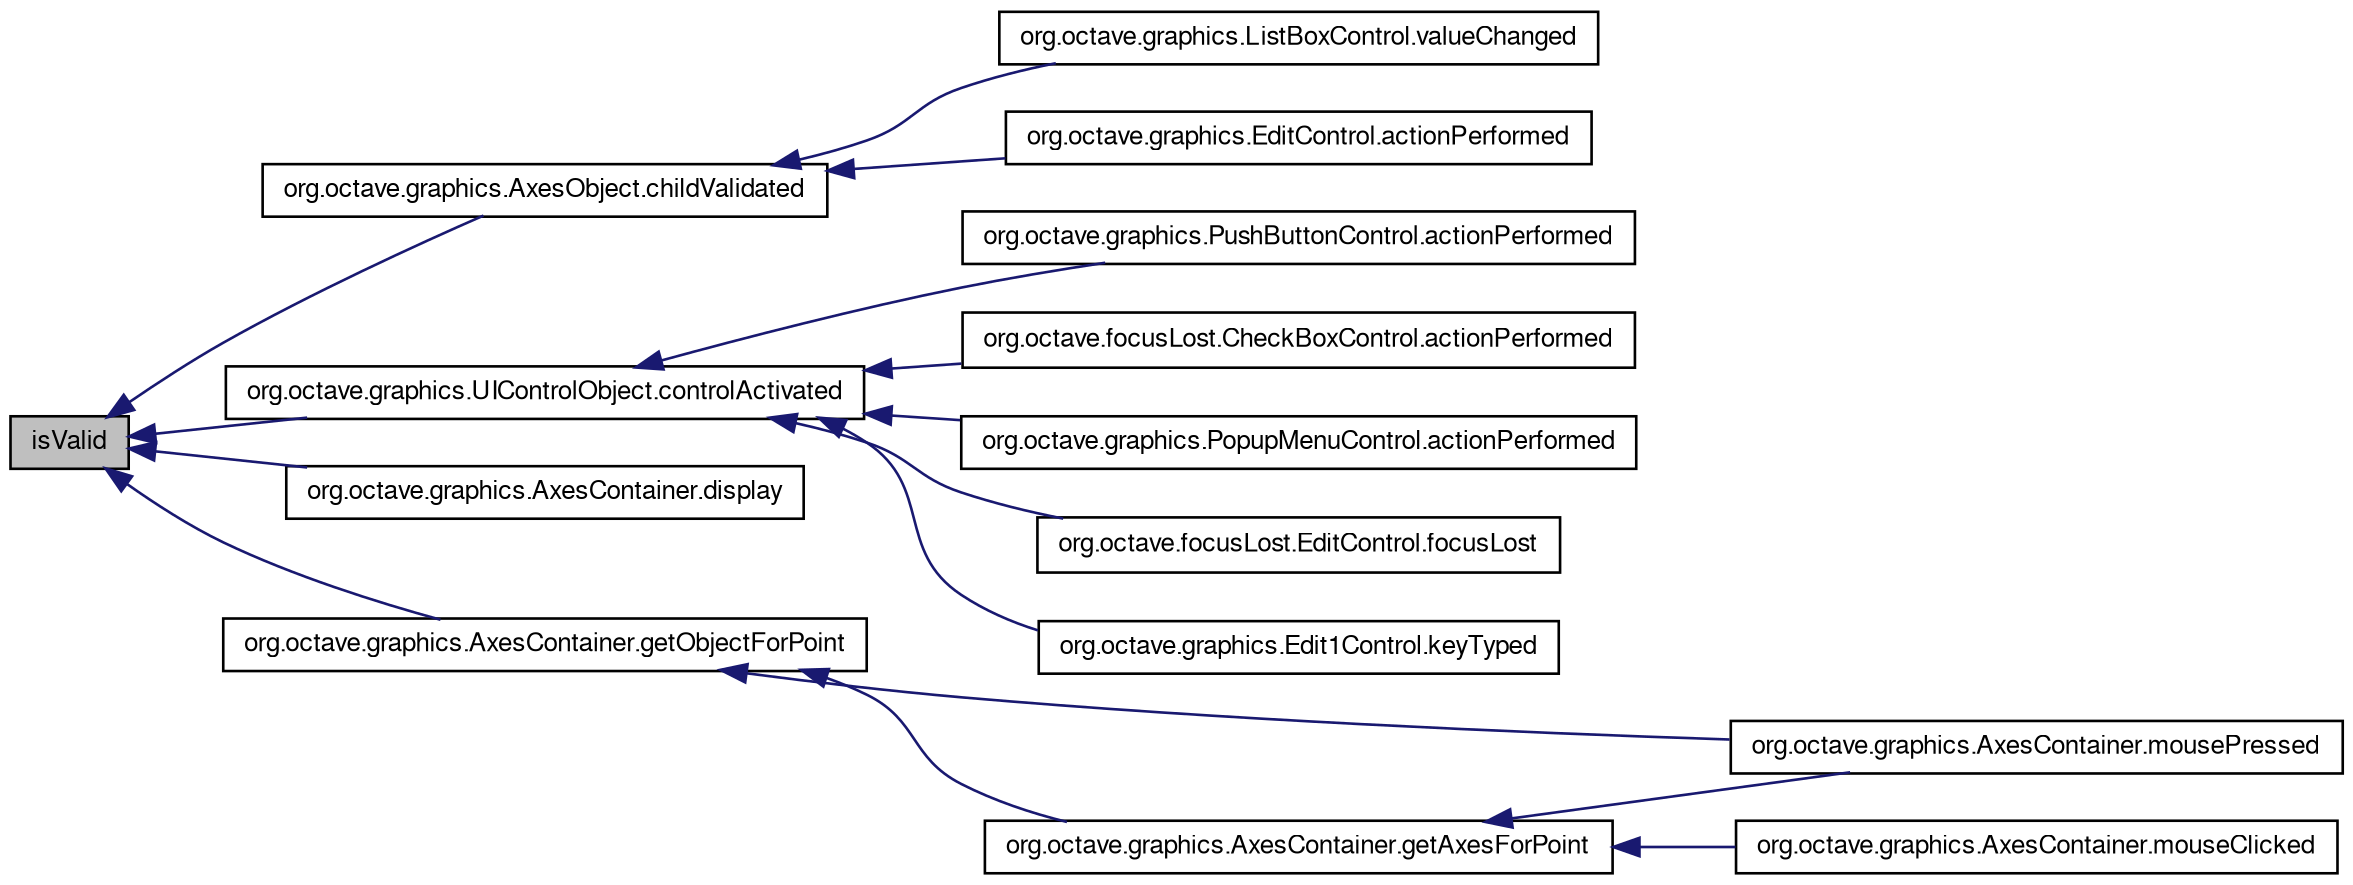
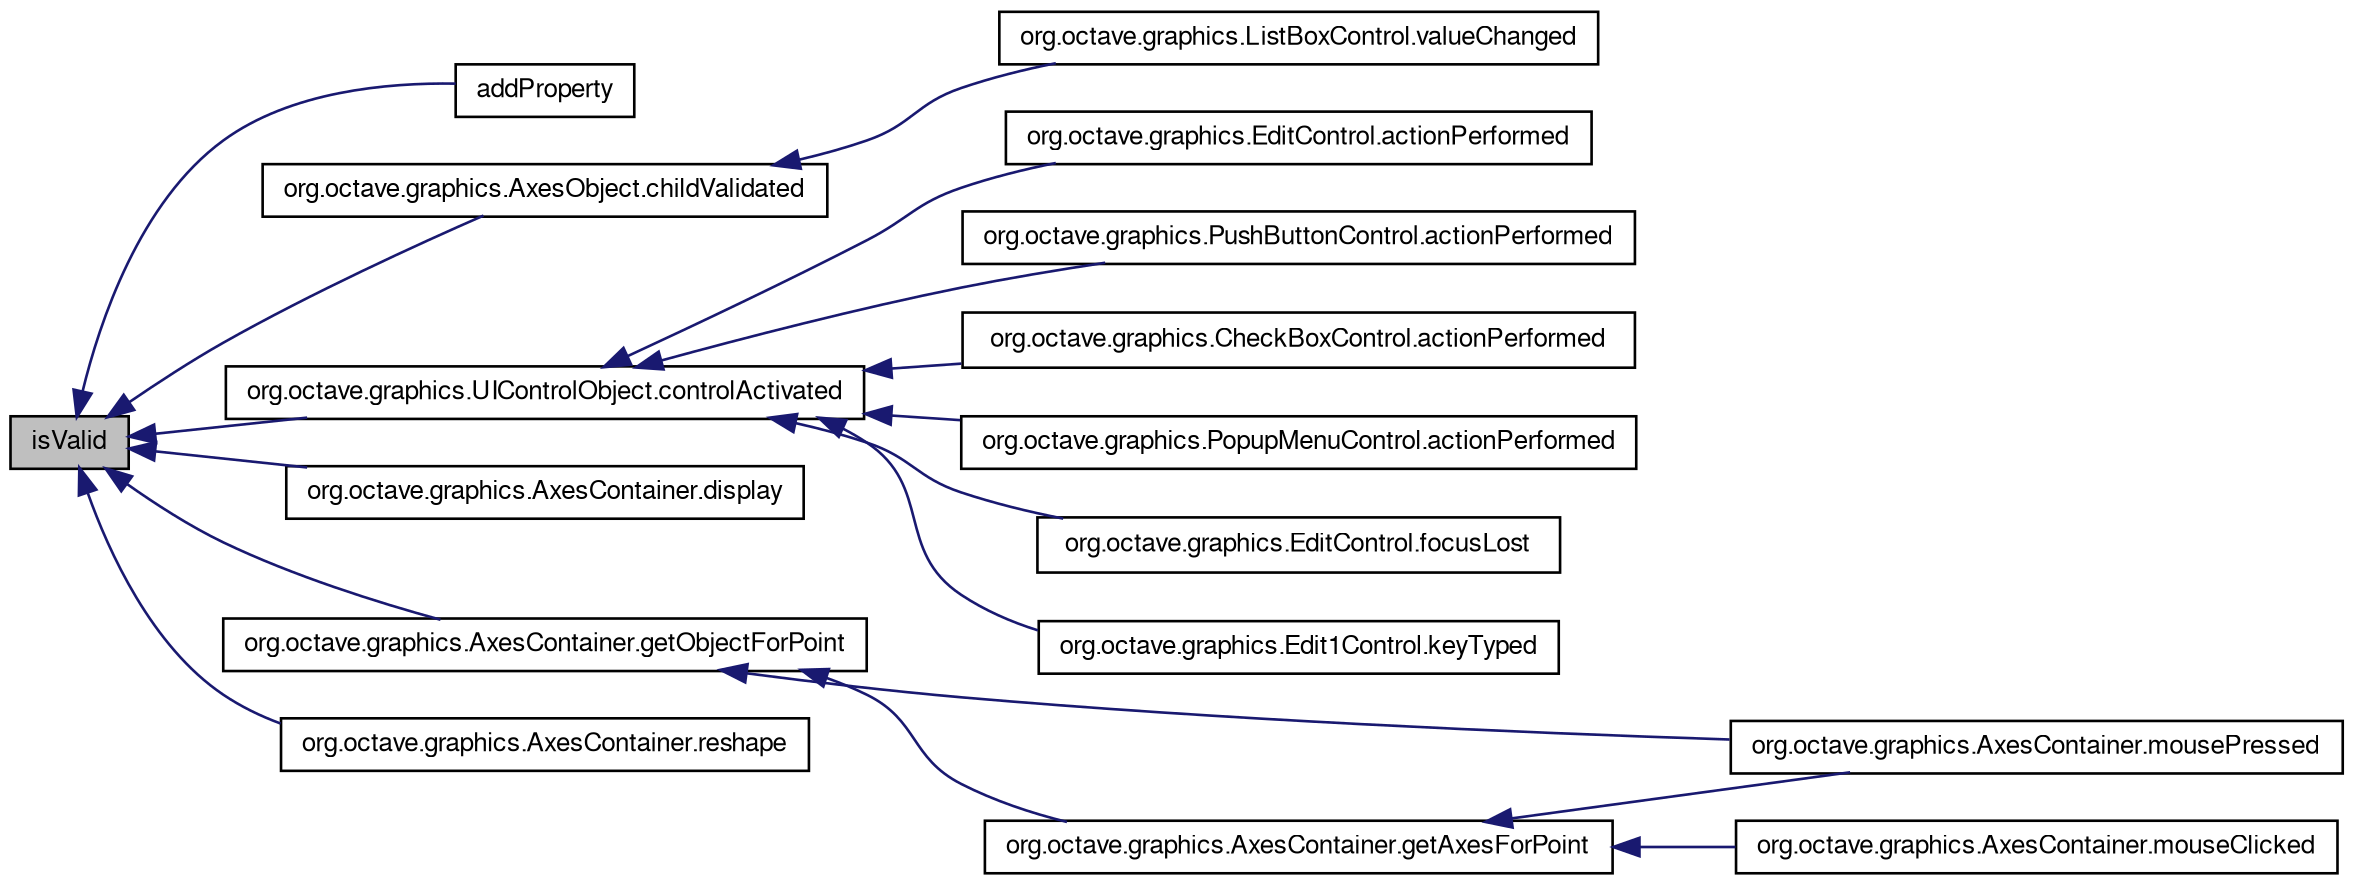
none -> (545, 91)
(930, 164) -> (840, 254)
(1299, 340) -> (1299, 340)
(1299, 545) -> (1299, 545)
none -> (545, 745)
